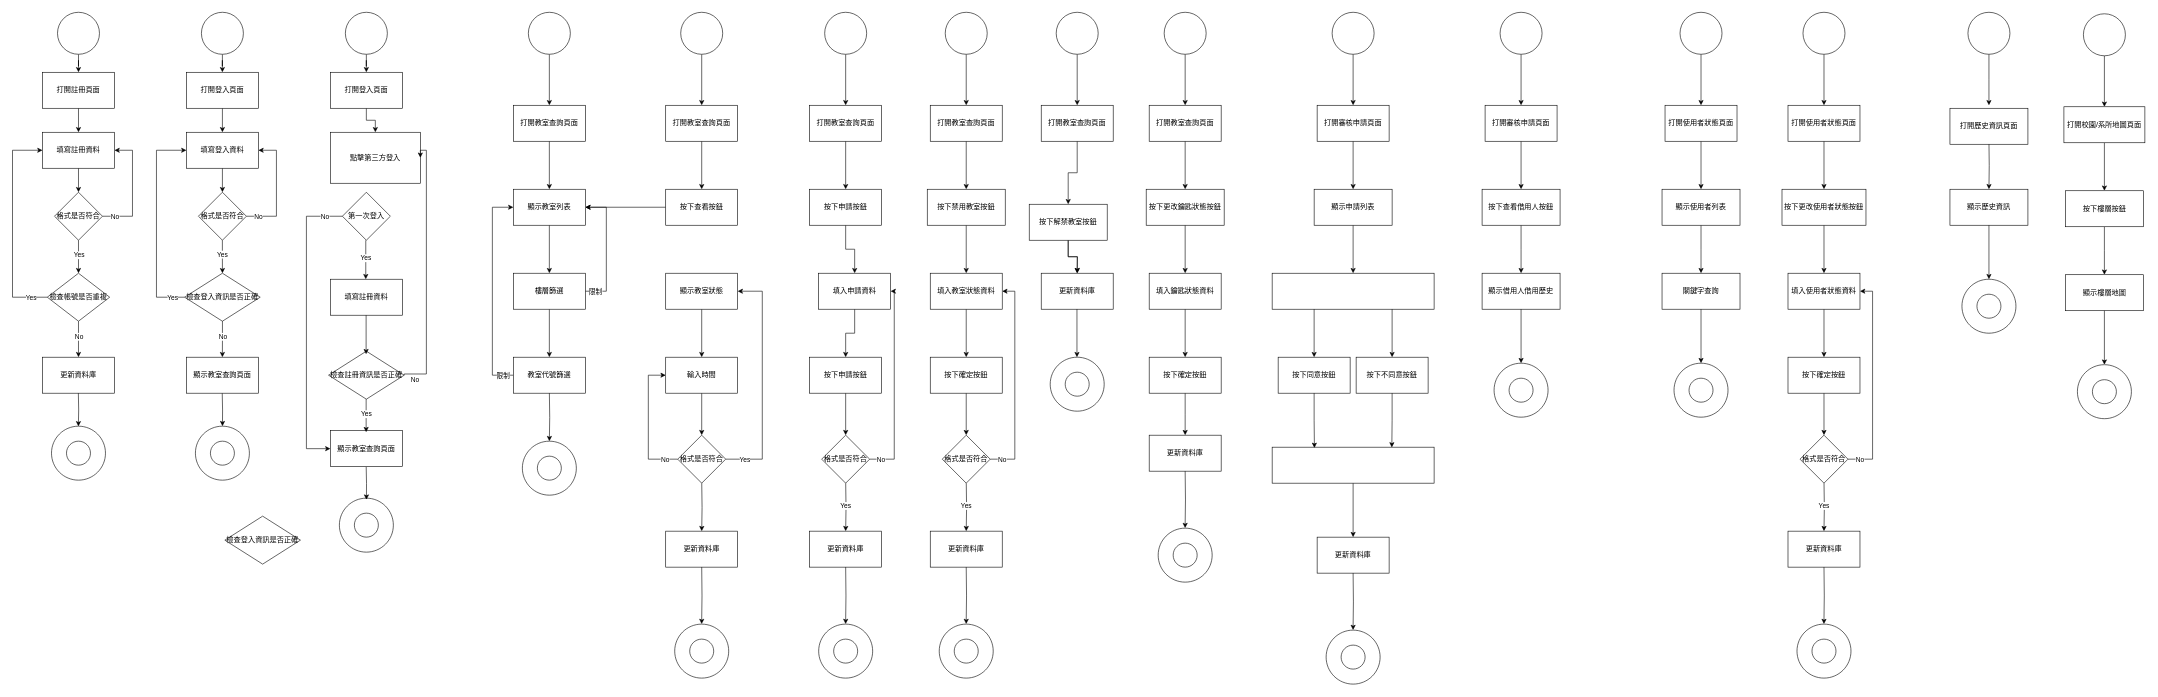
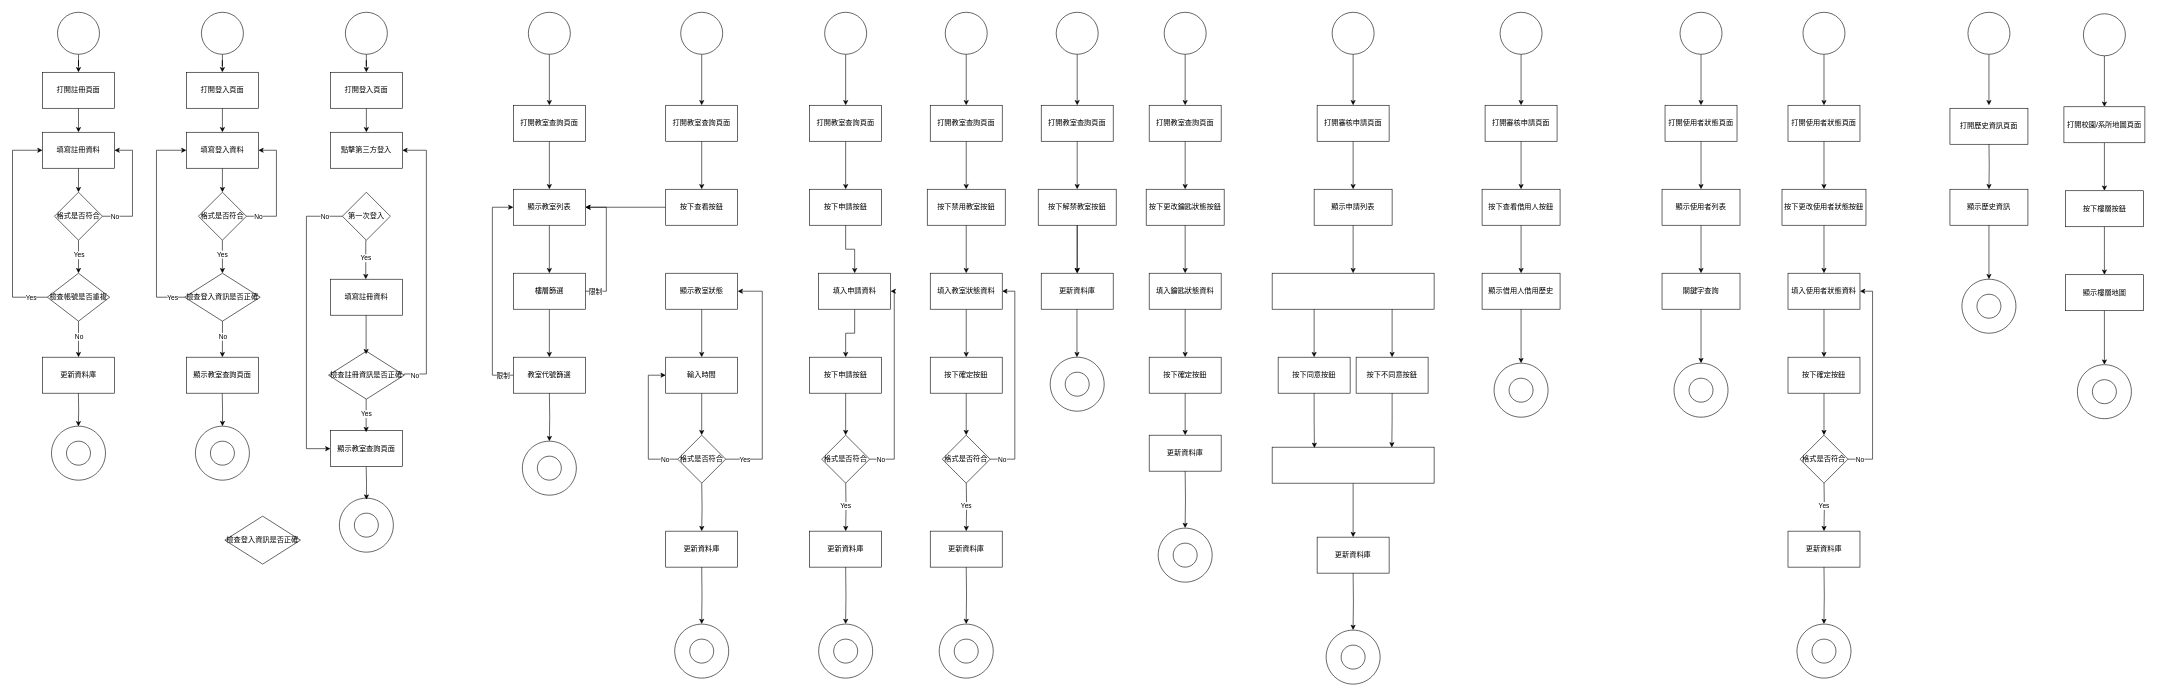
(375, 158) -> (366, 150)
(1068, 222) -> (1077, 207)
